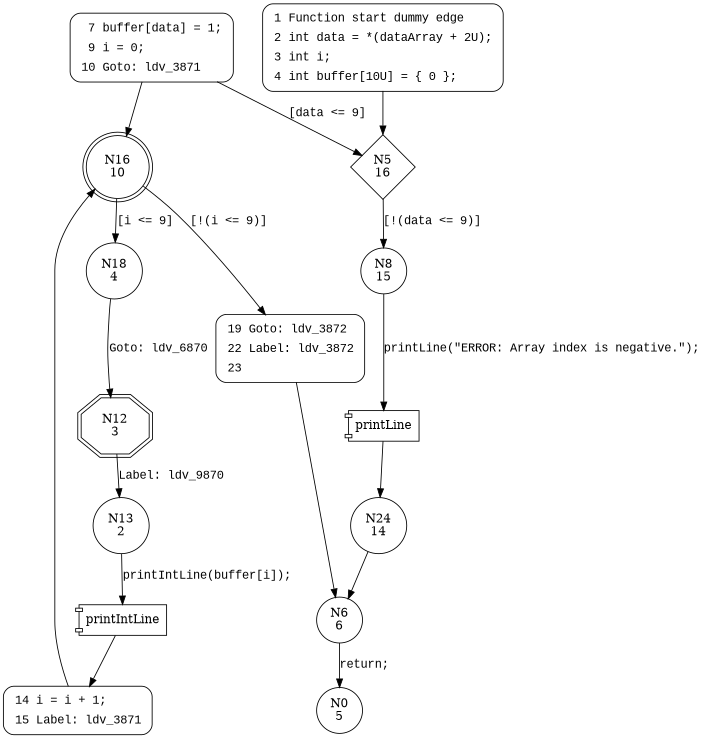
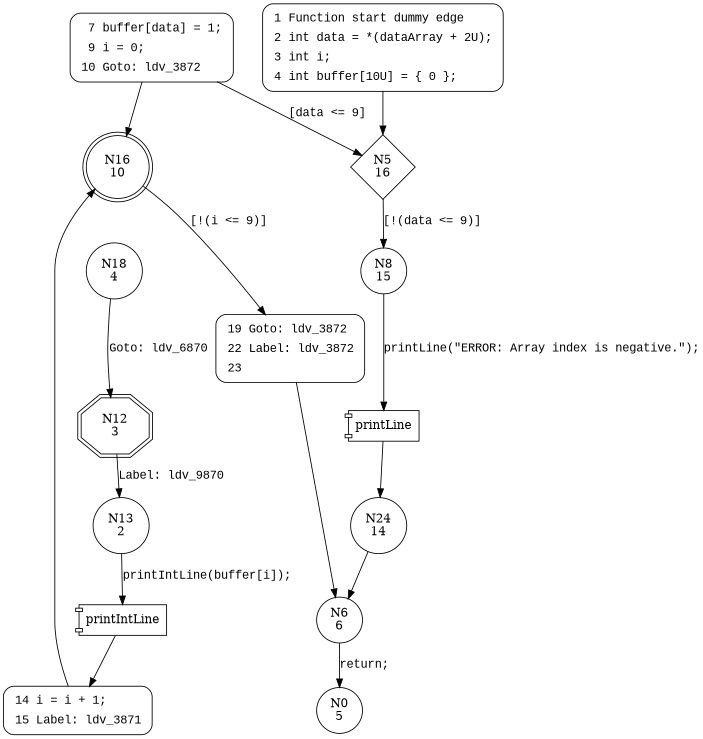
(152, 67) -> (152, 67)
(116, 216) -> none
